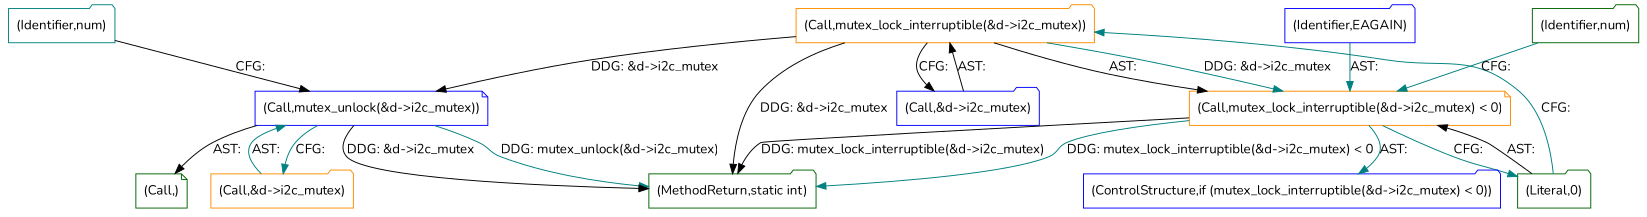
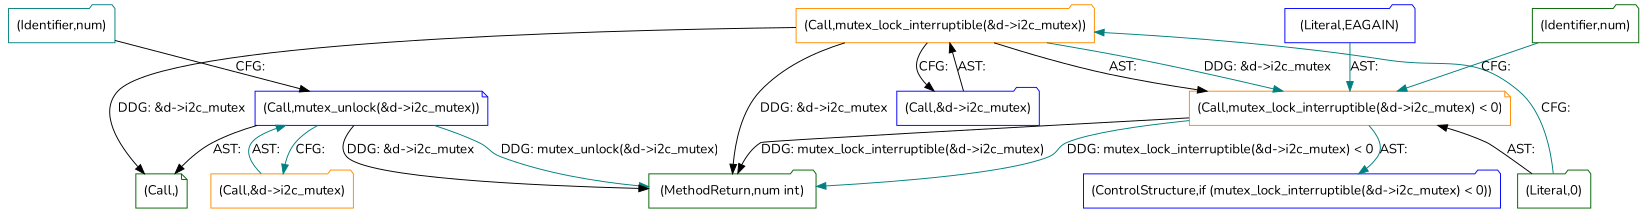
(1350, 26) -> (1350, 26)
(620, 56) -> (411, 41)
(1444, 153) -> none
(732, 191) -> (732, 191)
